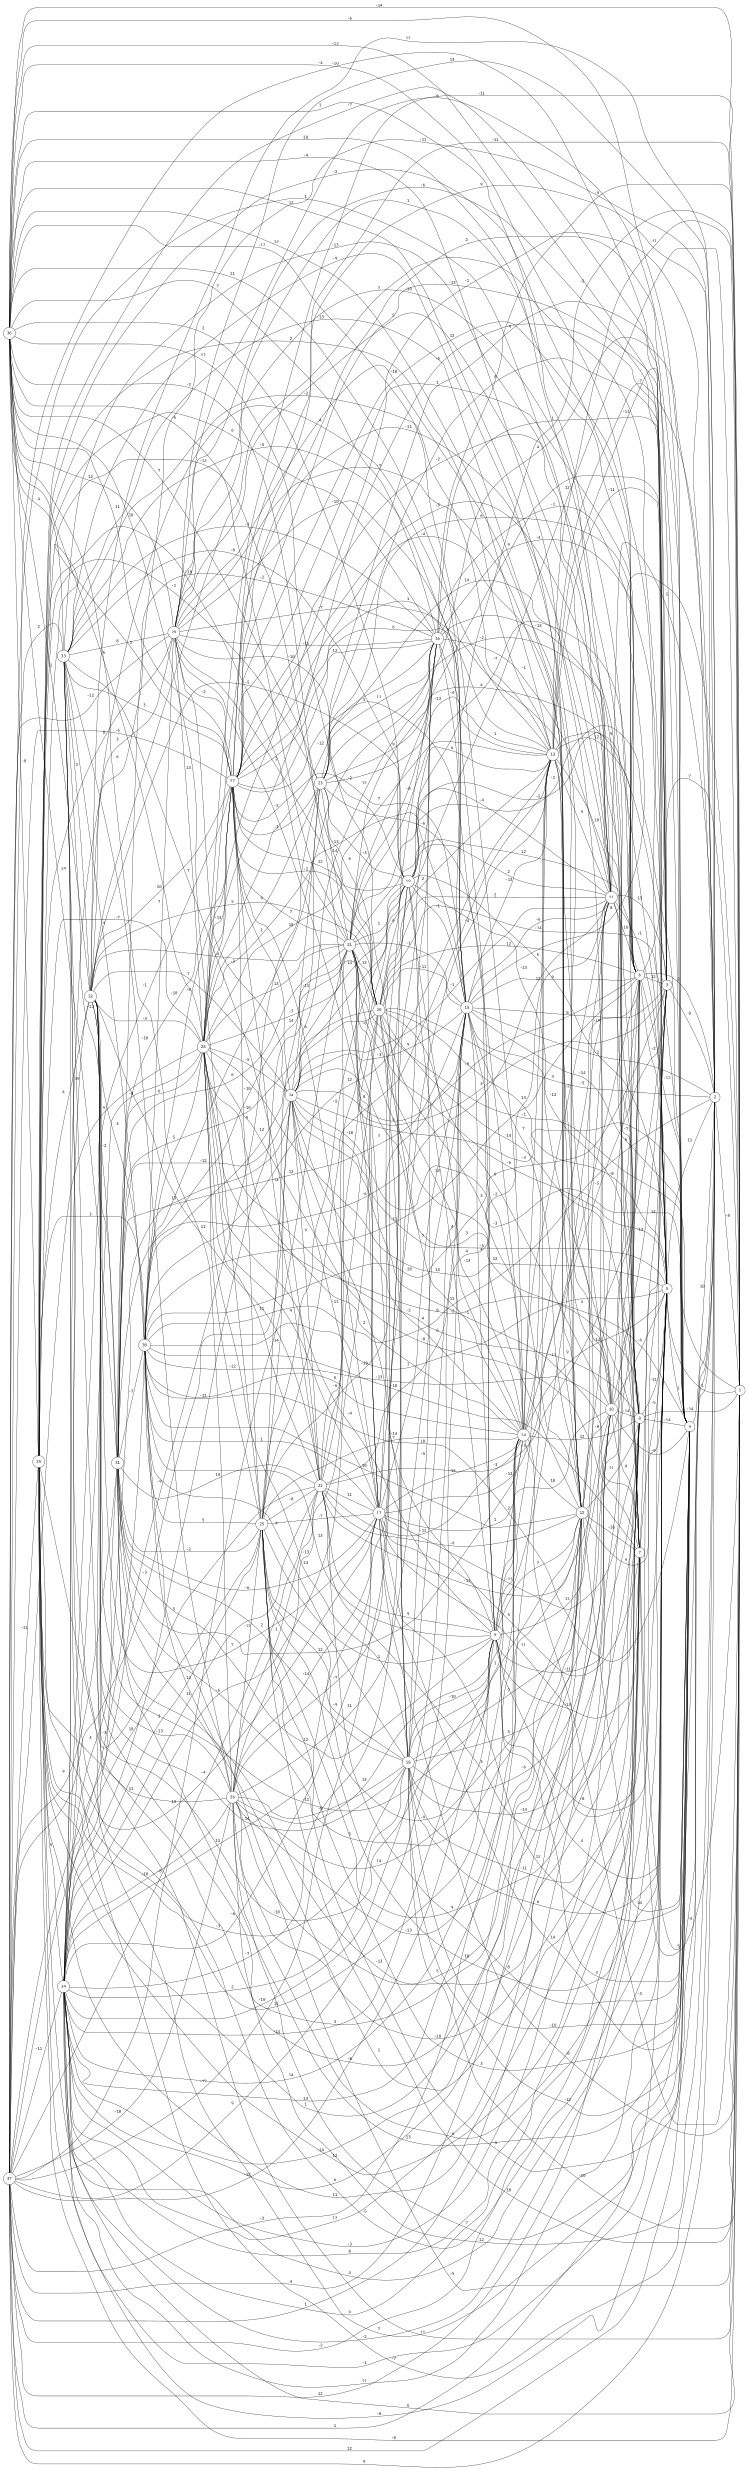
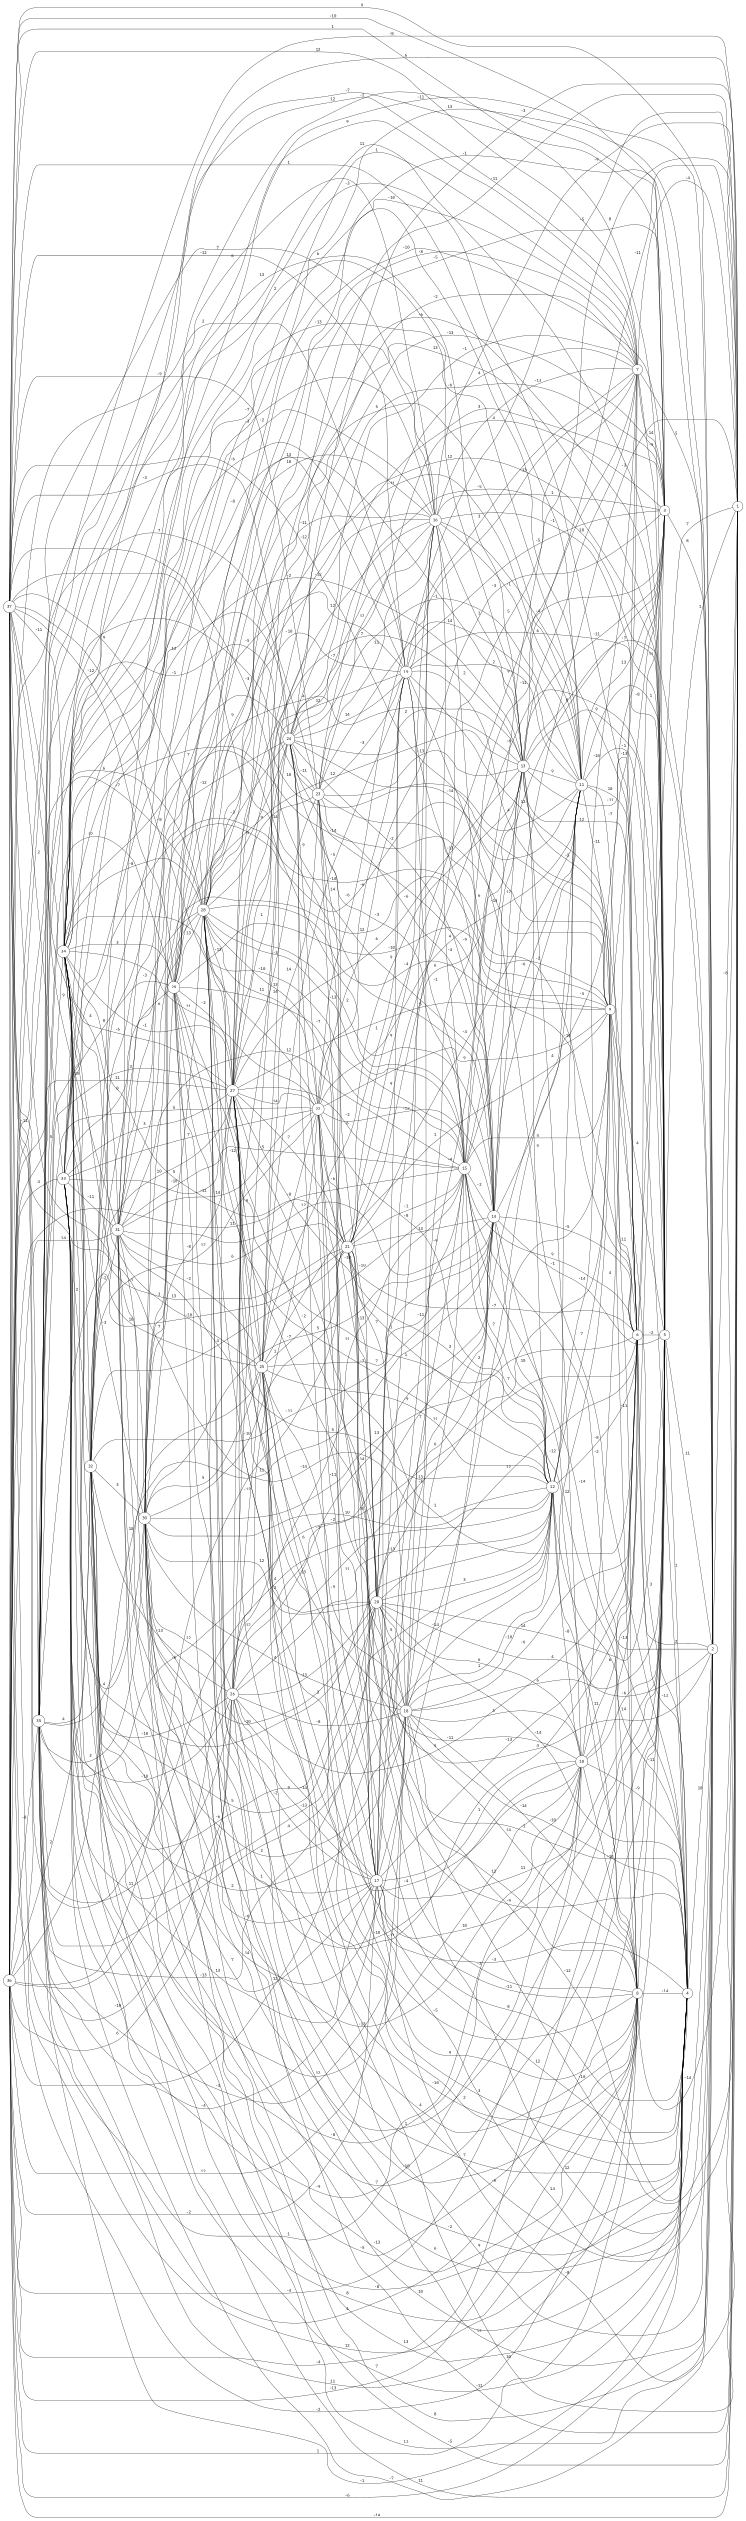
(654, 1451) -> none
(508, 1536) -> (473, 867)
(306, 2105) -> (289, 1826)
